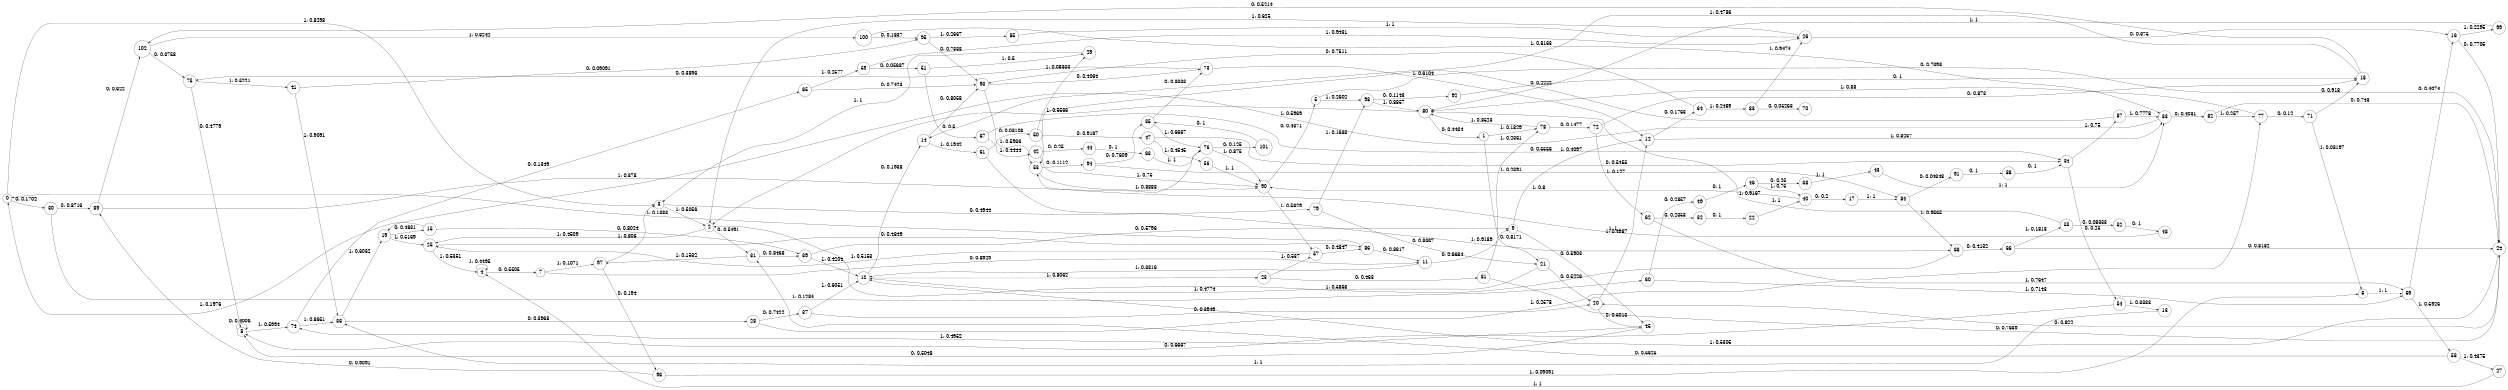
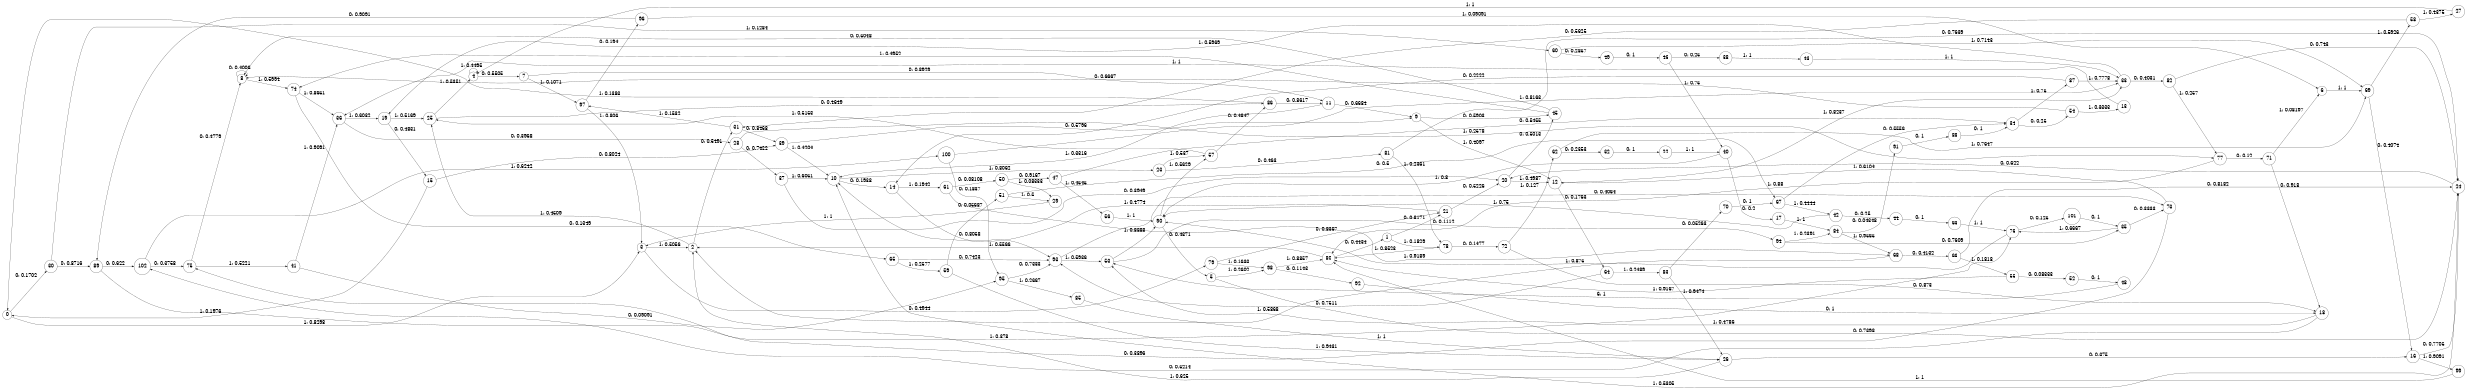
(2476, 28) -> (2436, 357)
none -> (1751, 205)
(1619, 229) -> (1607, 295)
